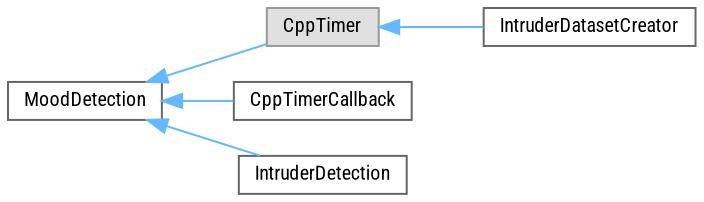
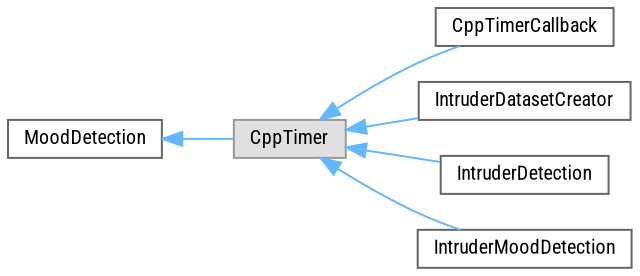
(208, 101) -> (397, 73)
(213, 141) -> (403, 156)
none -> (525, 249)
